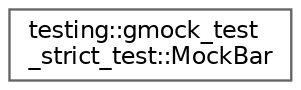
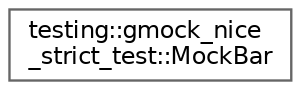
(150, 45) -> (150, 45)
